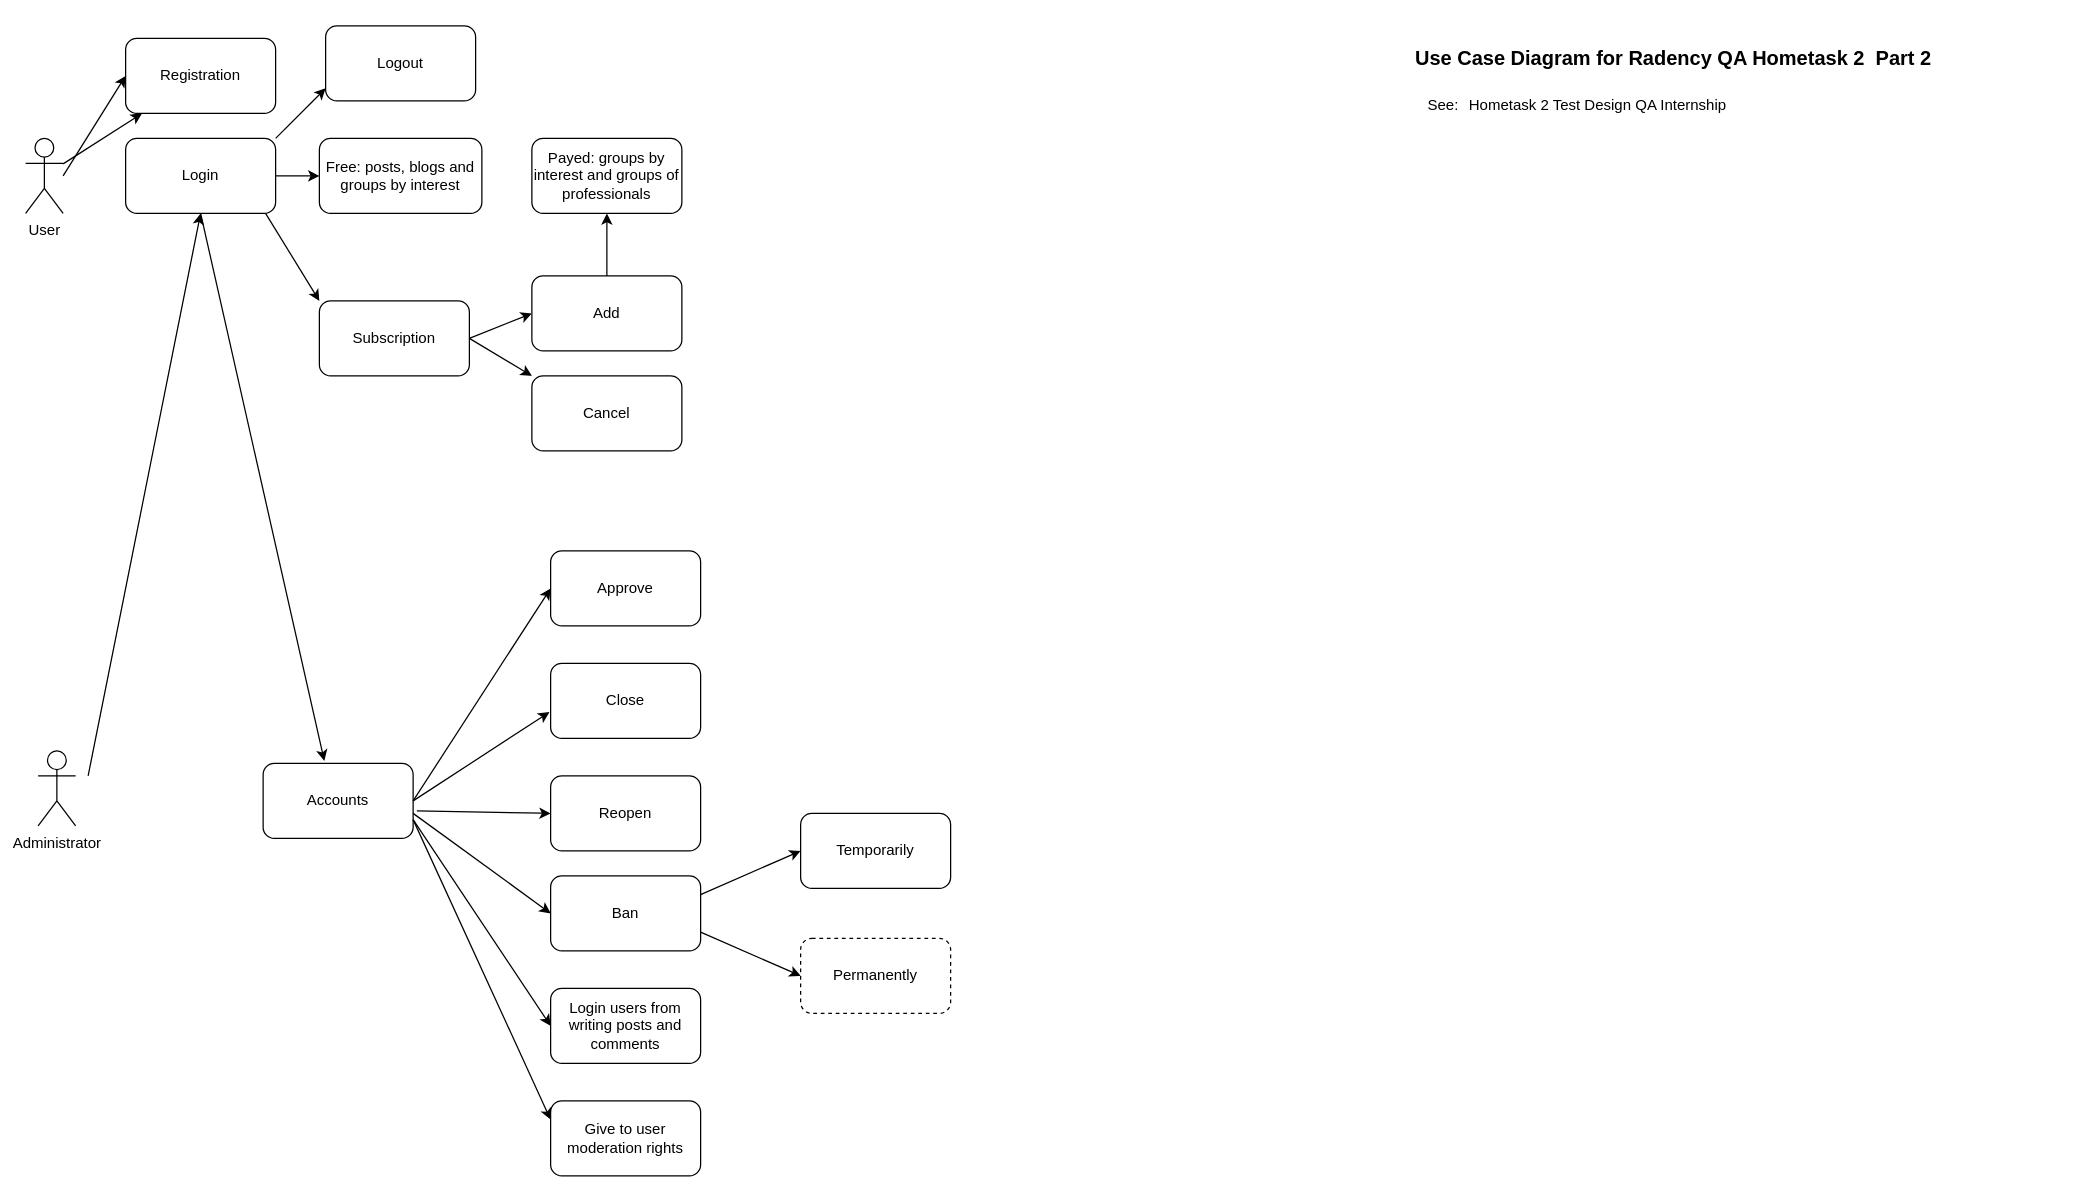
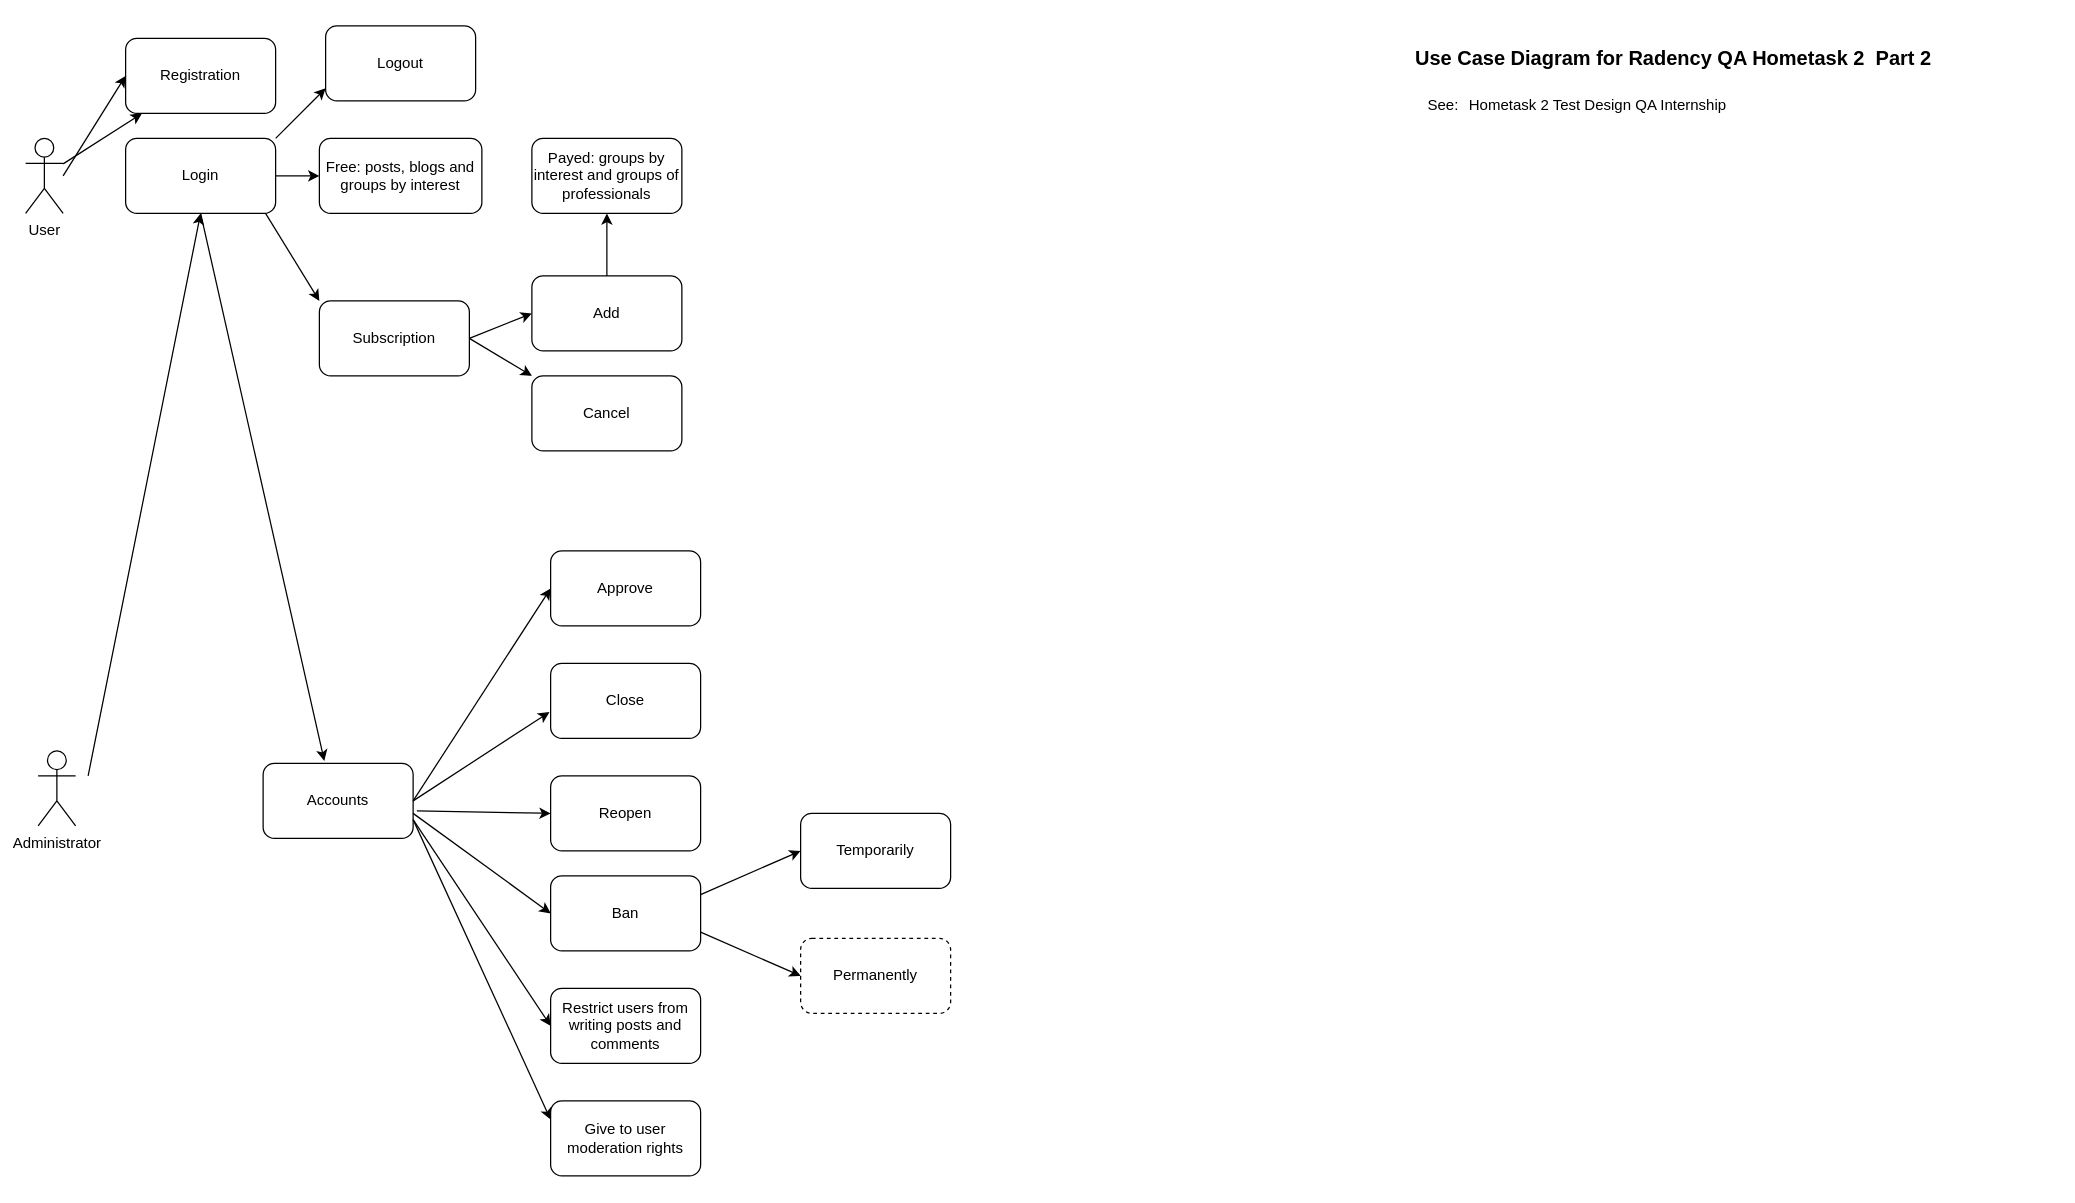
(626, 1026) -> (626, 1026)
